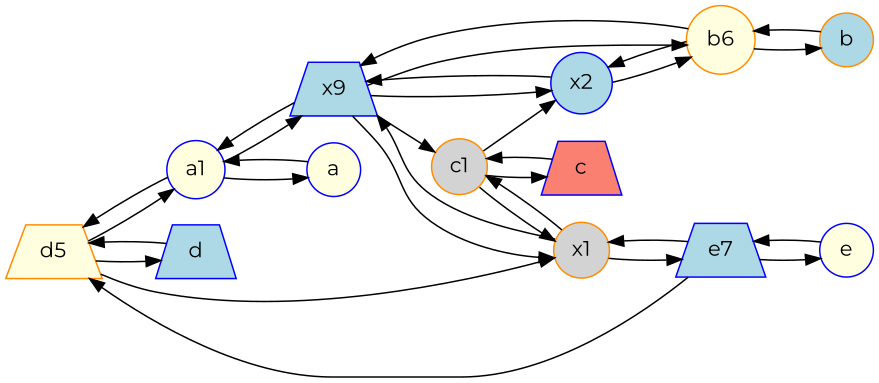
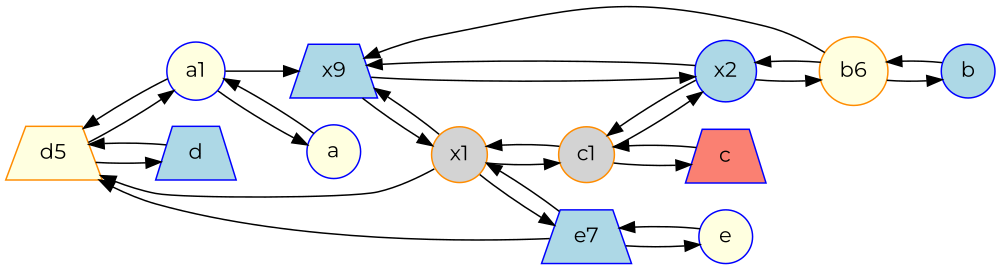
(847, 40) -> (968, 71)
(517, 50) -> none
(262, 121) -> none
(400, 130) -> (657, 102)
(320, 299) -> (276, 197)
